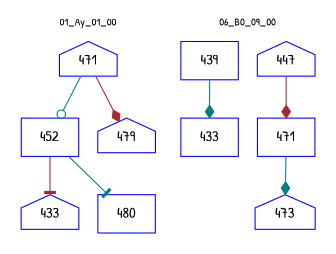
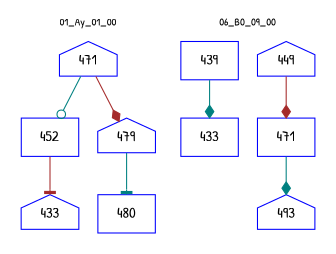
(286, 61) -> (286, 61)
(86, 174) -> (127, 171)
(285, 214) -> (286, 214)
